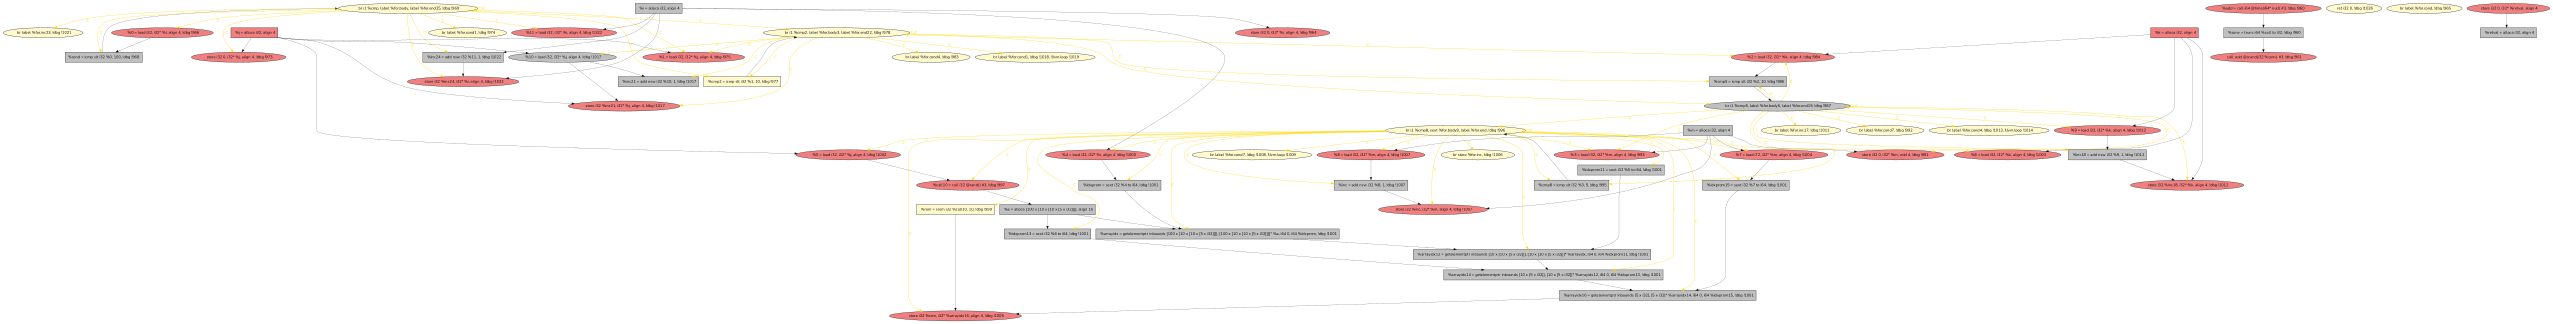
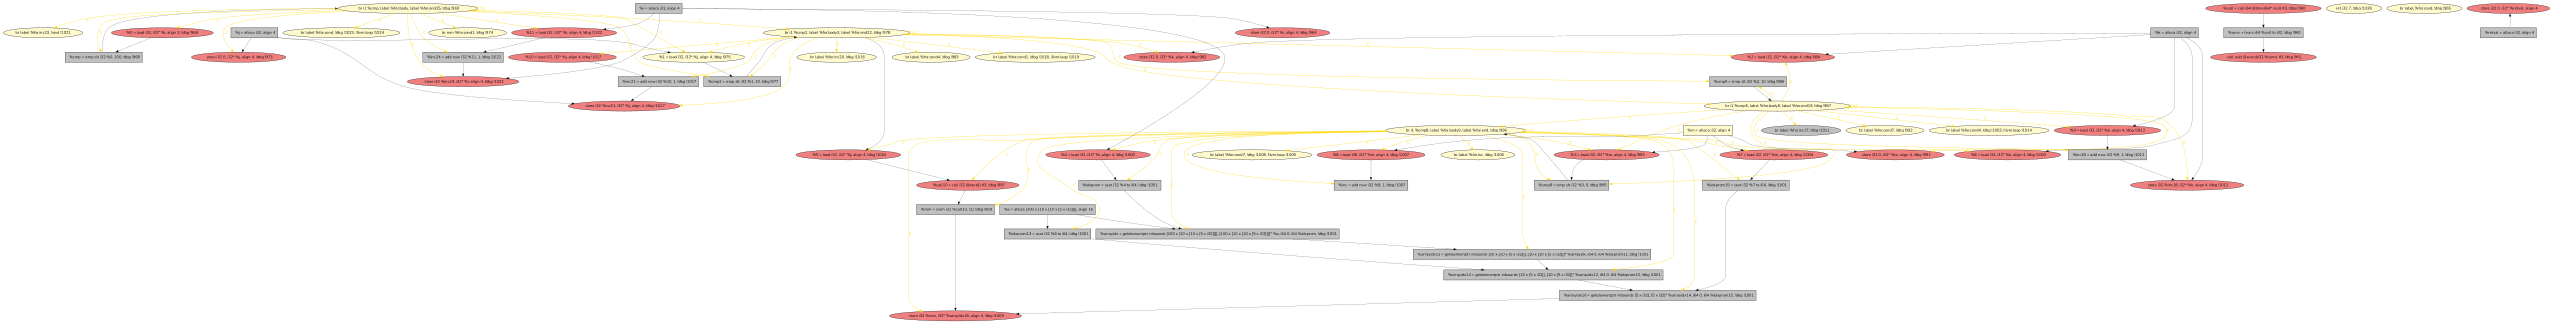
(2263, 8) -> (2263, 8)
(2354, 8) -> (2354, 8)
(2506, 19) -> (2510, 22)
(43, 33) -> (43, 33)
(162, 33) -> (162, 33)
(254, 33) -> (254, 33)
none -> (341, 33)
(468, 33) -> (468, 33)
(2175, 33) -> (2175, 33)
(402, 42) -> none
(585, 43) -> (516, 45)
(104, 57) -> (104, 57)
(562, 57) -> (562, 57)
(694, 57) -> (694, 57)
none -> (837, 57)
none -> (1172, 57)
none -> (717, 69)
(1767, 69) -> none
(592, 81) -> (642, 93)
(742, 82) -> (742, 82)
(1777, 106) -> (1777, 106)
(1455, 130) -> (1455, 130)
(1708, 130) -> (1708, 130)
(1801, 130) -> (1801, 130)
(1989, 130) -> (1989, 130)
(2107, 130) -> (2107, 130)
(496, 145) -> (884, 92)
(1098, 155) -> (1098, 155)
(1371, 155) -> (1371, 155)
(1478, 155) -> (1478, 155)
(1774, 155) -> (1774, 155)
(1895, 155) -> (1895, 155)
none -> (1575, 166)
(1621, 170) -> none
(1120, 185) -> (1120, 185)
(1006, 197) -> (962, 196)
(955, 210) -> (955, 210)
(1433, 210) -> none
